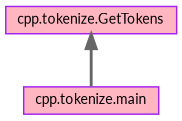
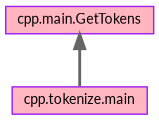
(91, 20) -> (80, 20)
